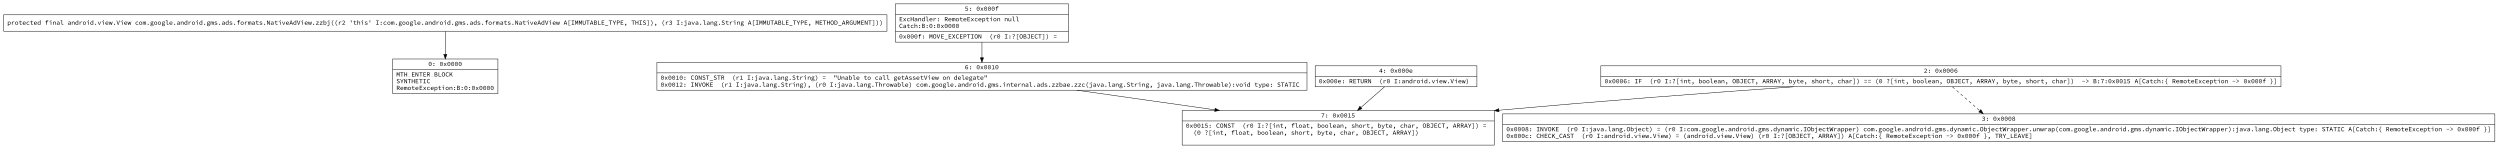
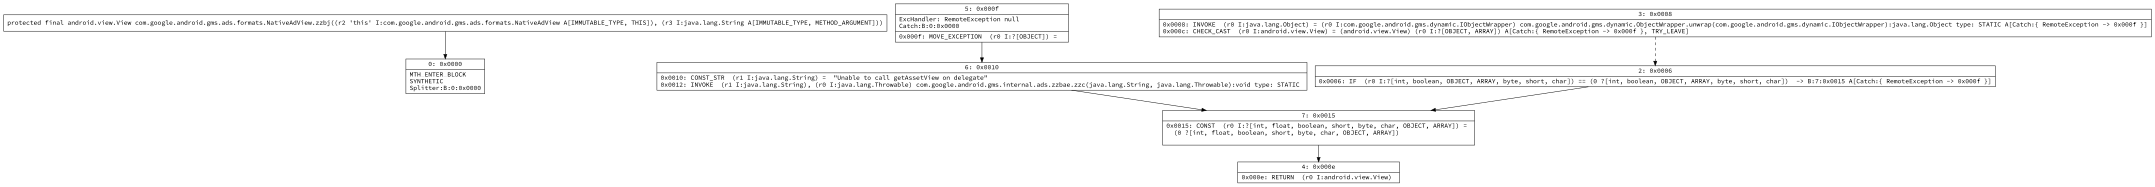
(445, 88) -> (445, 88)
(1373, 97) -> (1319, 151)
(1966, 99) -> (1655, 49)
